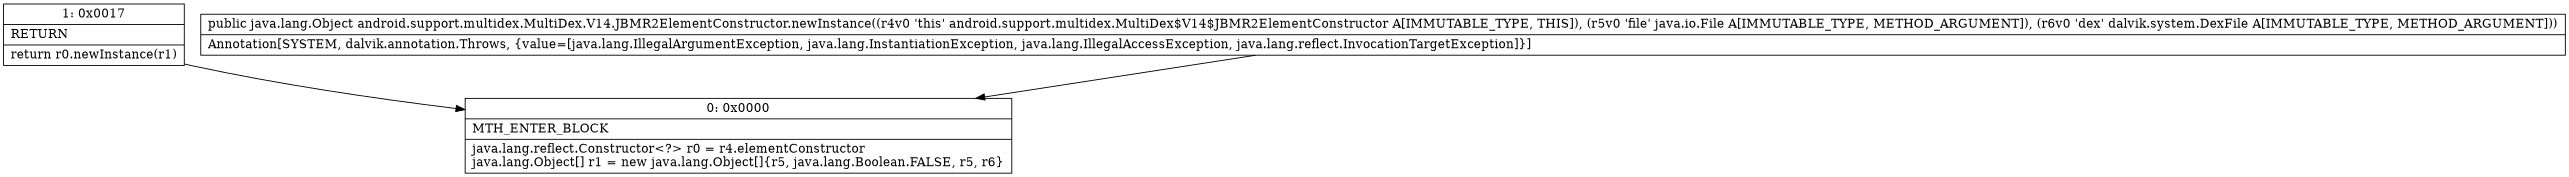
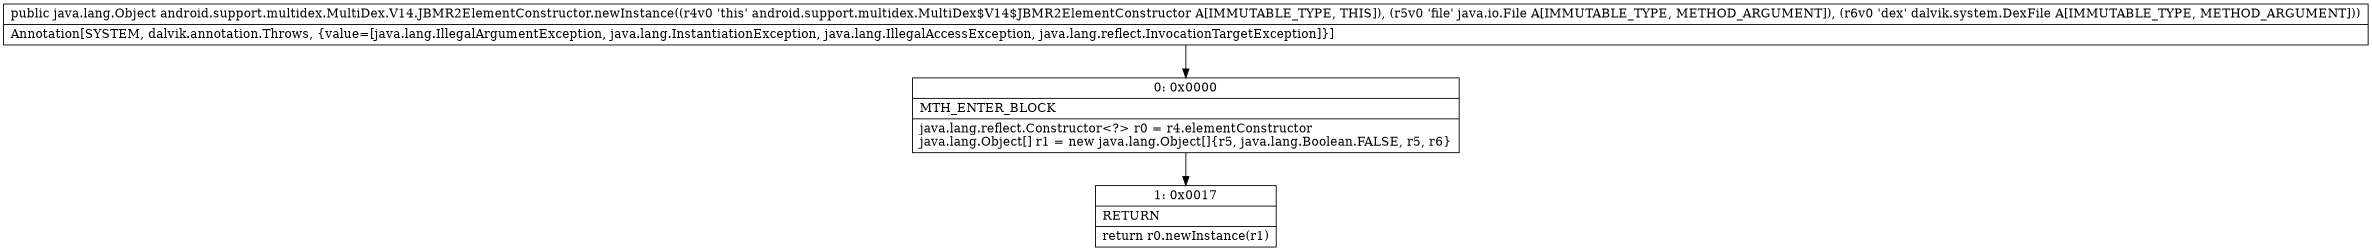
(320, 89) -> (1186, 165)
